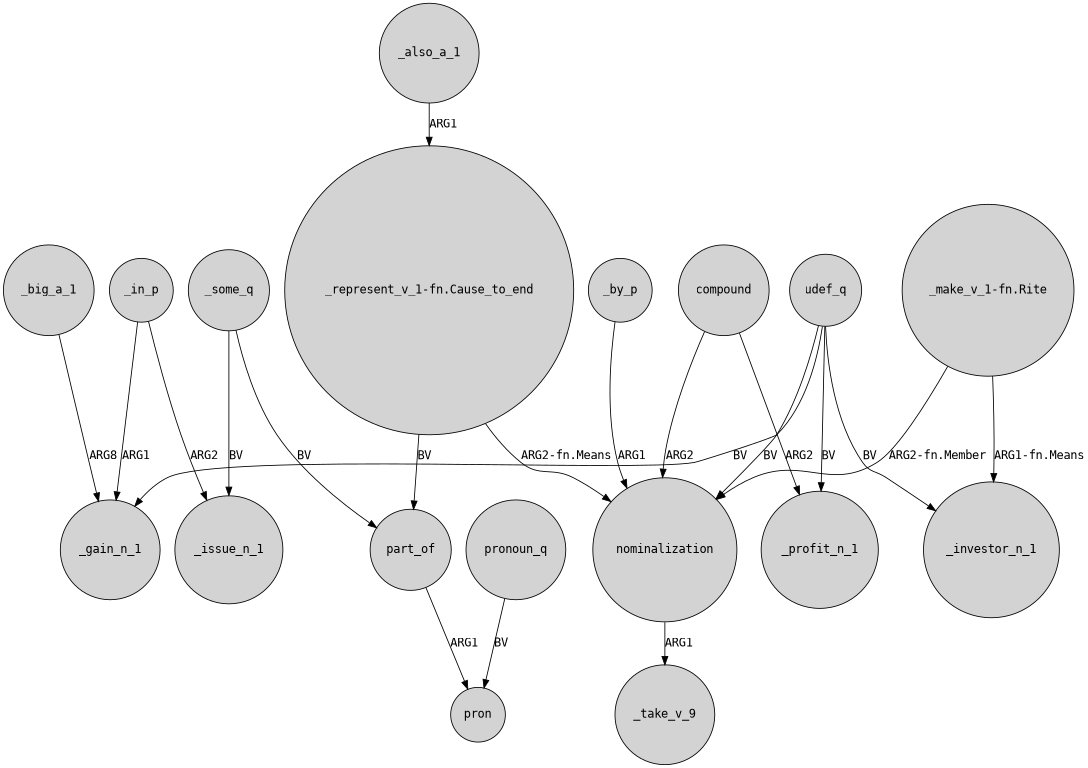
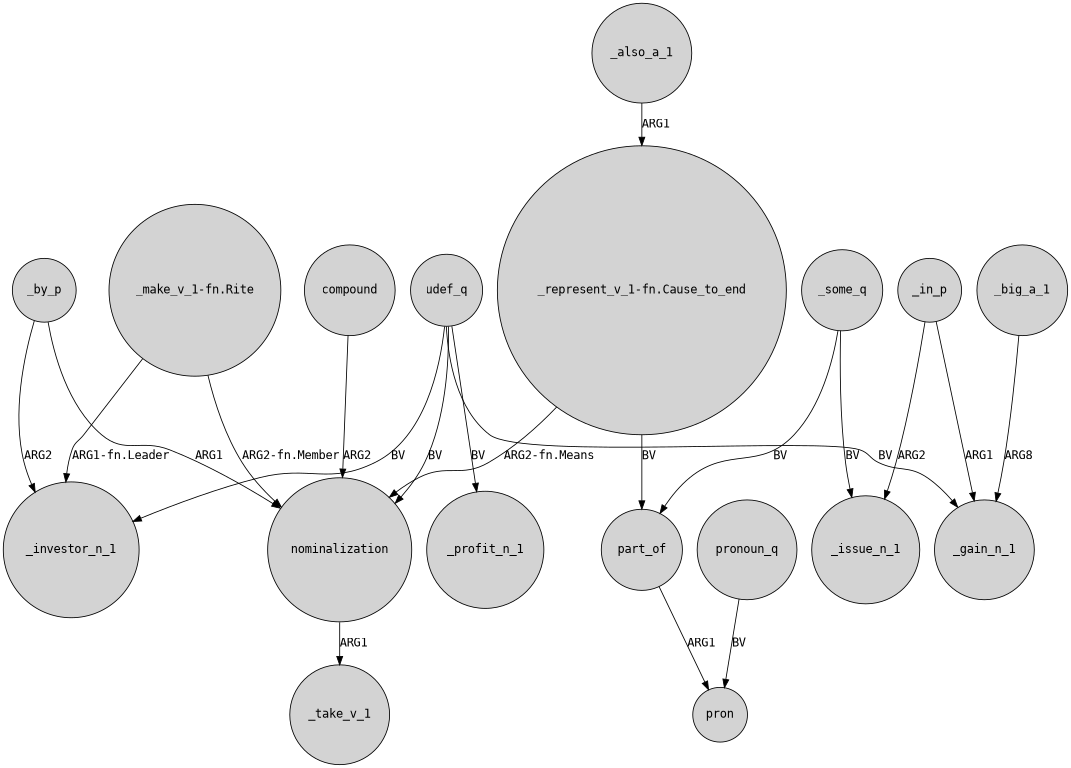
none -> (19, 403)
(768, 410) -> none
(1039, 456) -> (121, 456)
(665, 715) -> (340, 715)
